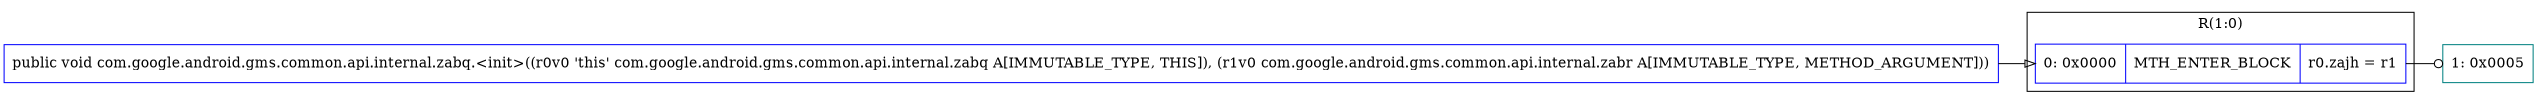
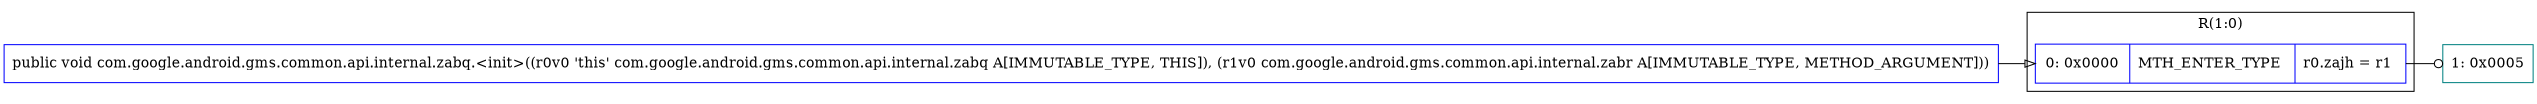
(2213, 63) -> (2210, 63)
